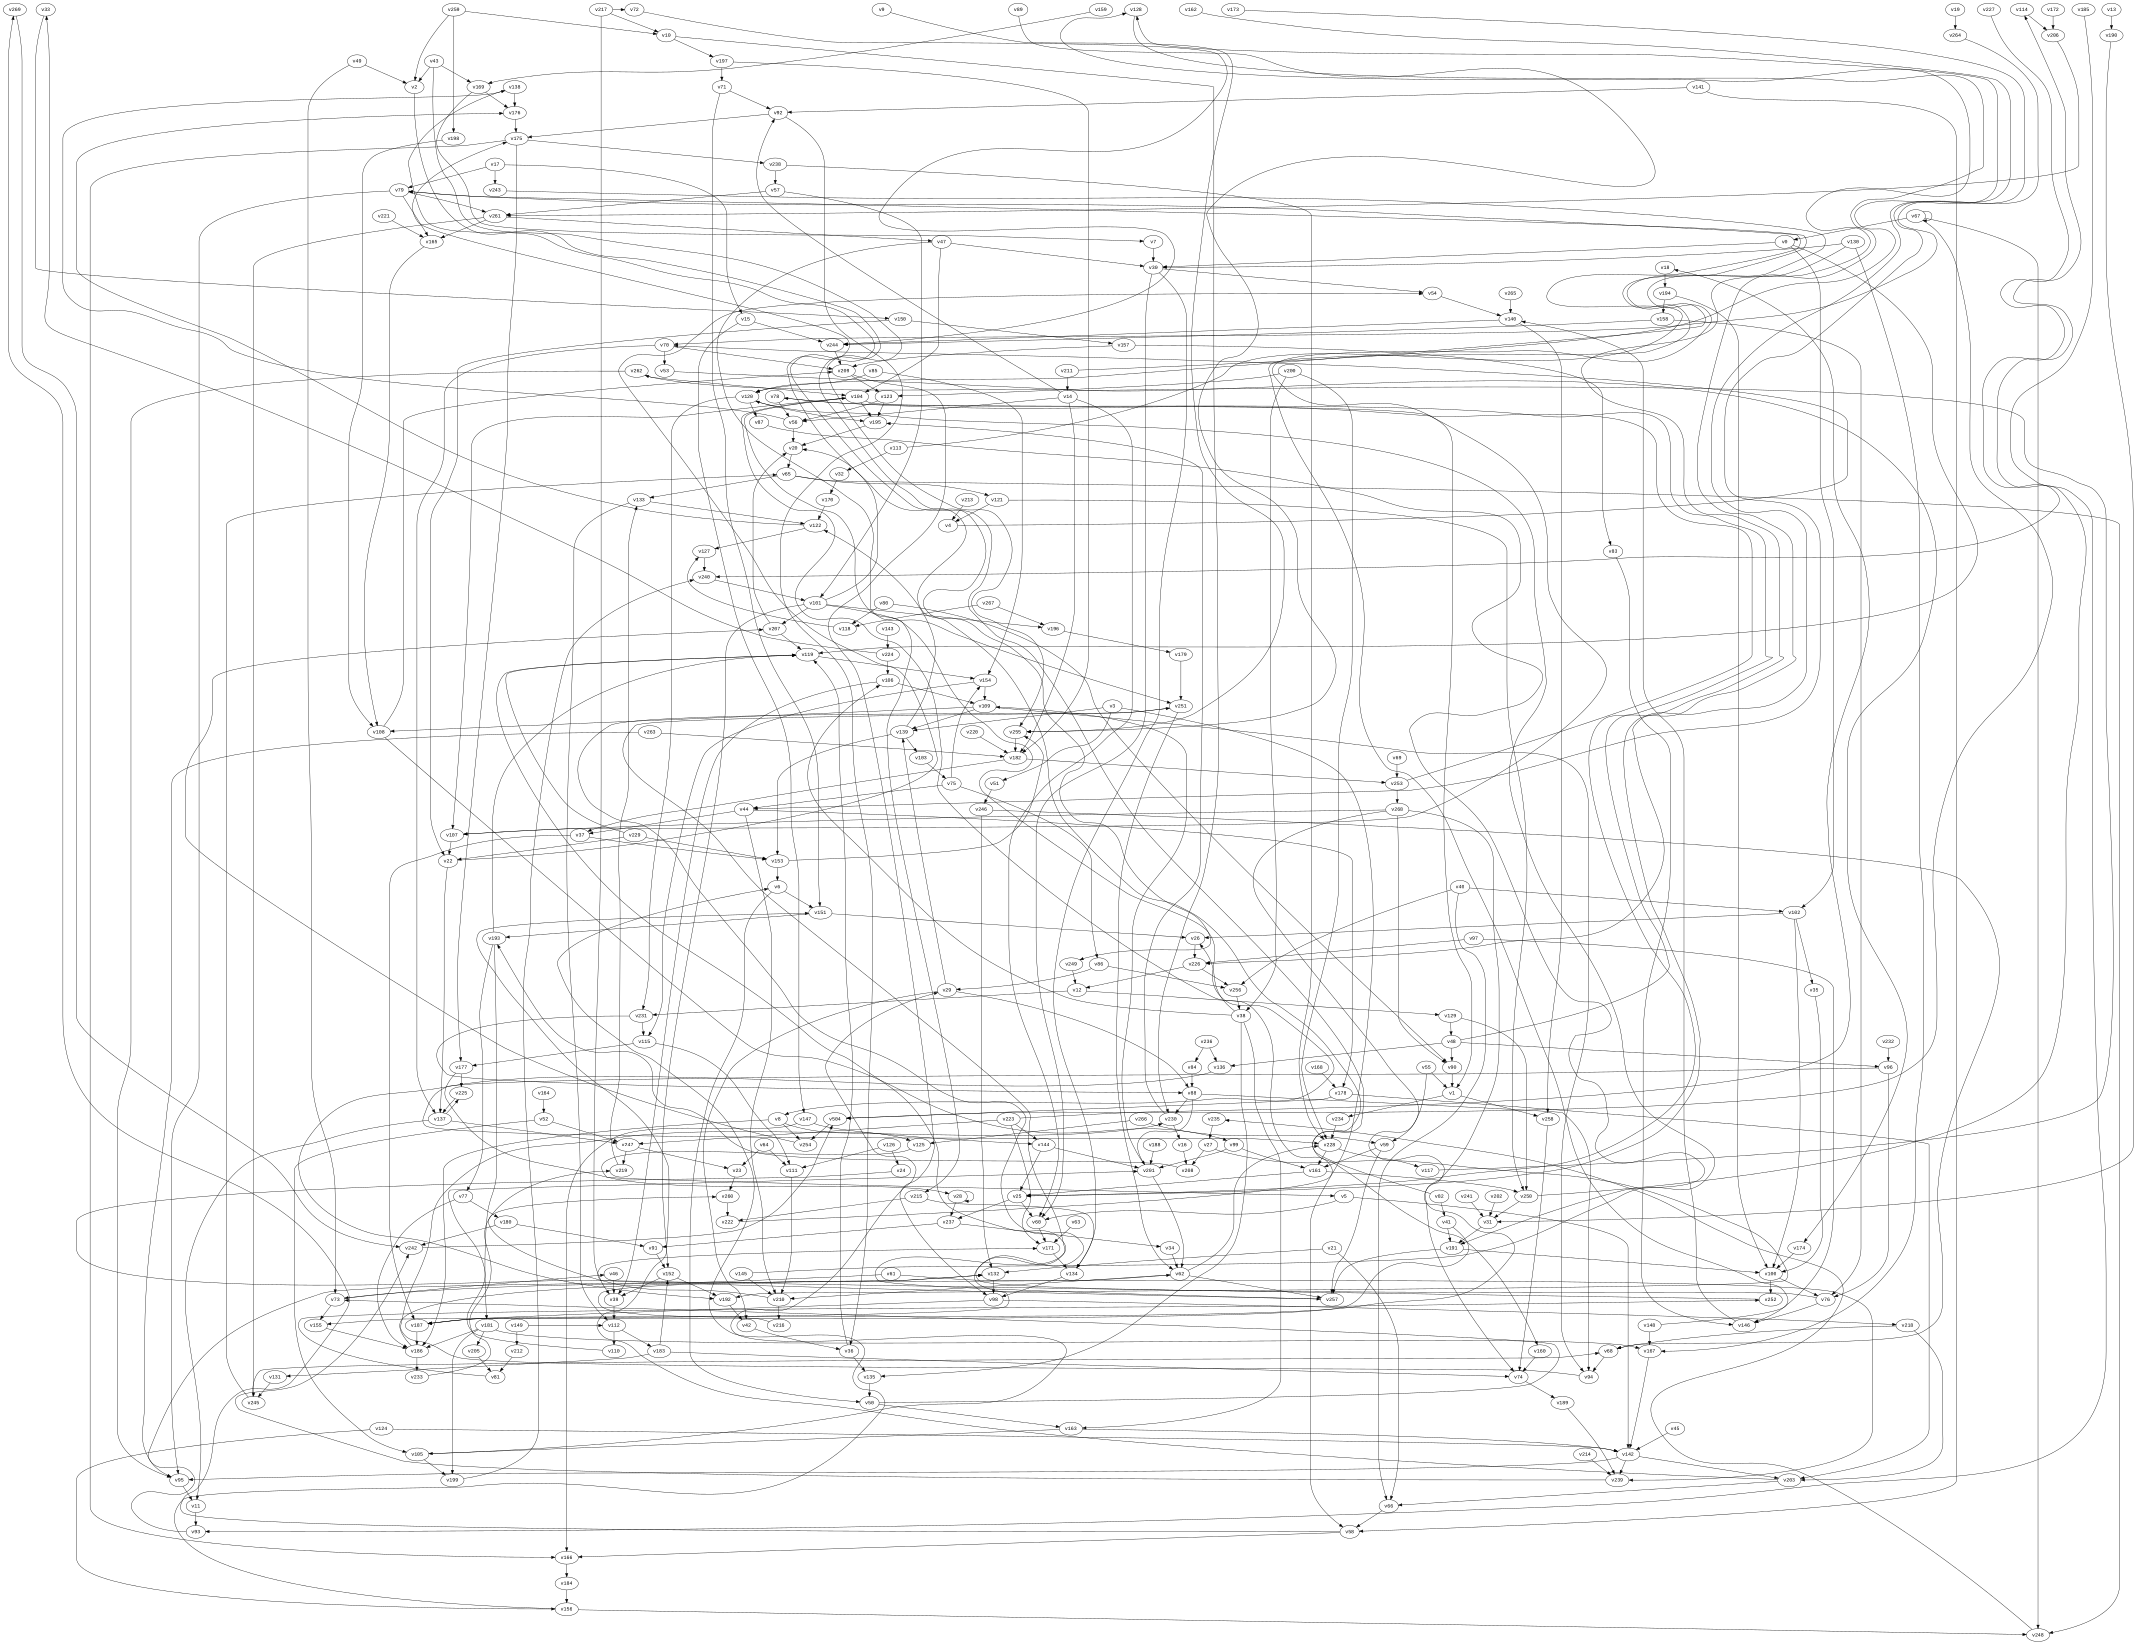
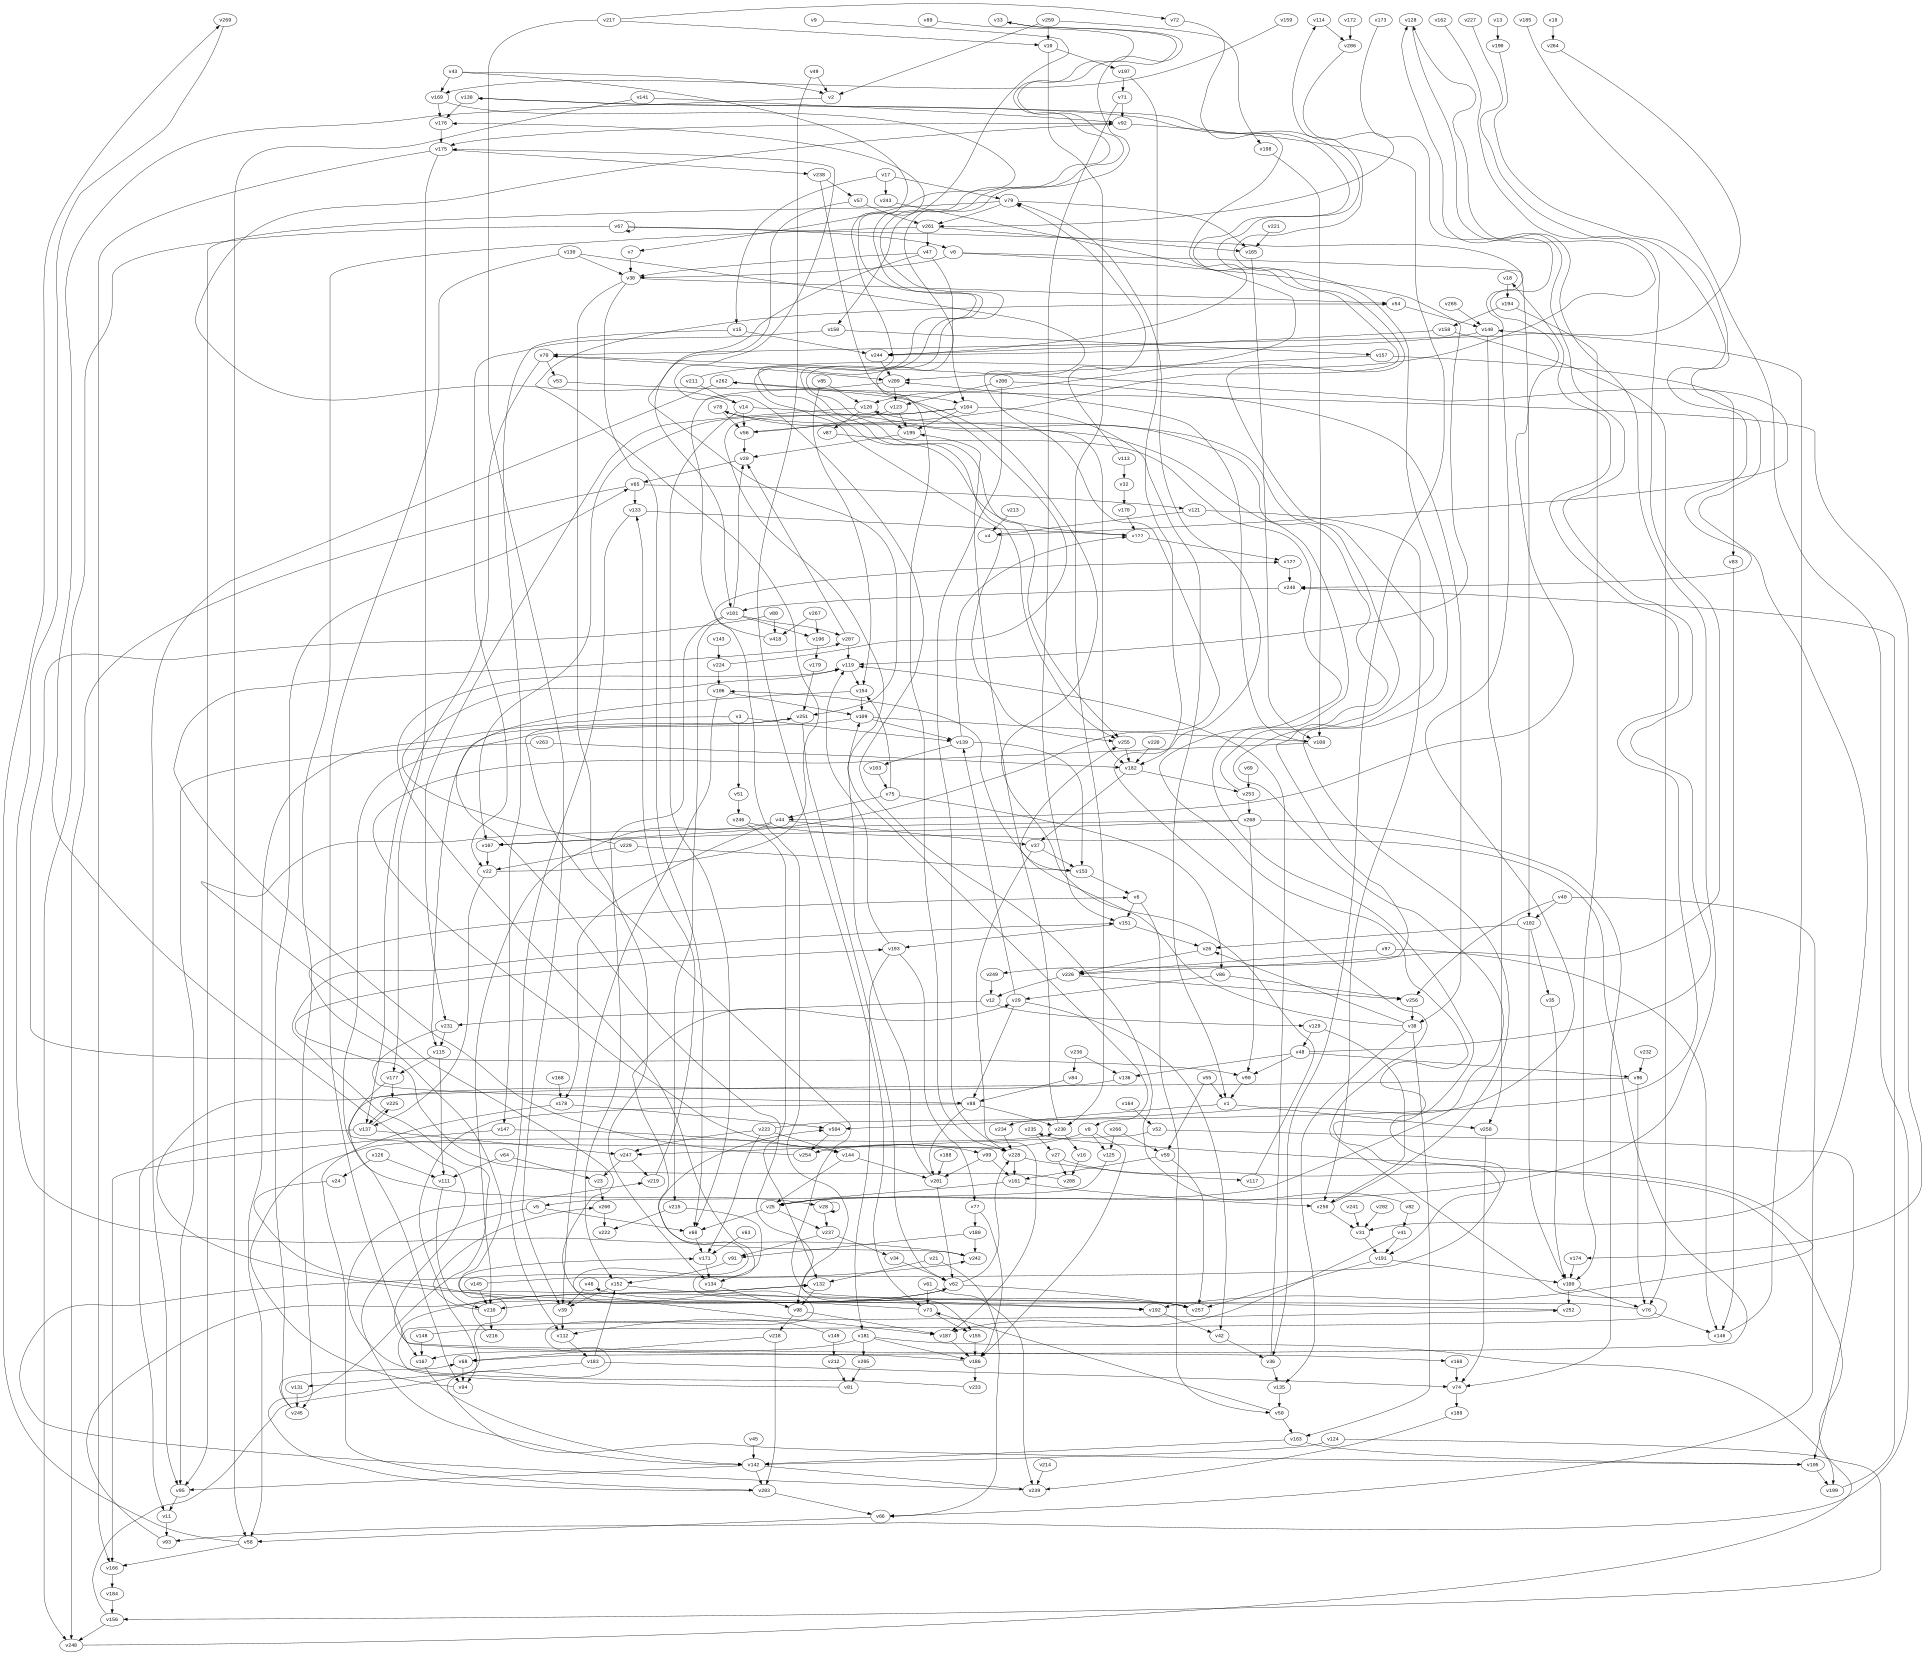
(845, 629) -> (775, 639)
(1158, 967) -> none
(614, 1351) -> none
